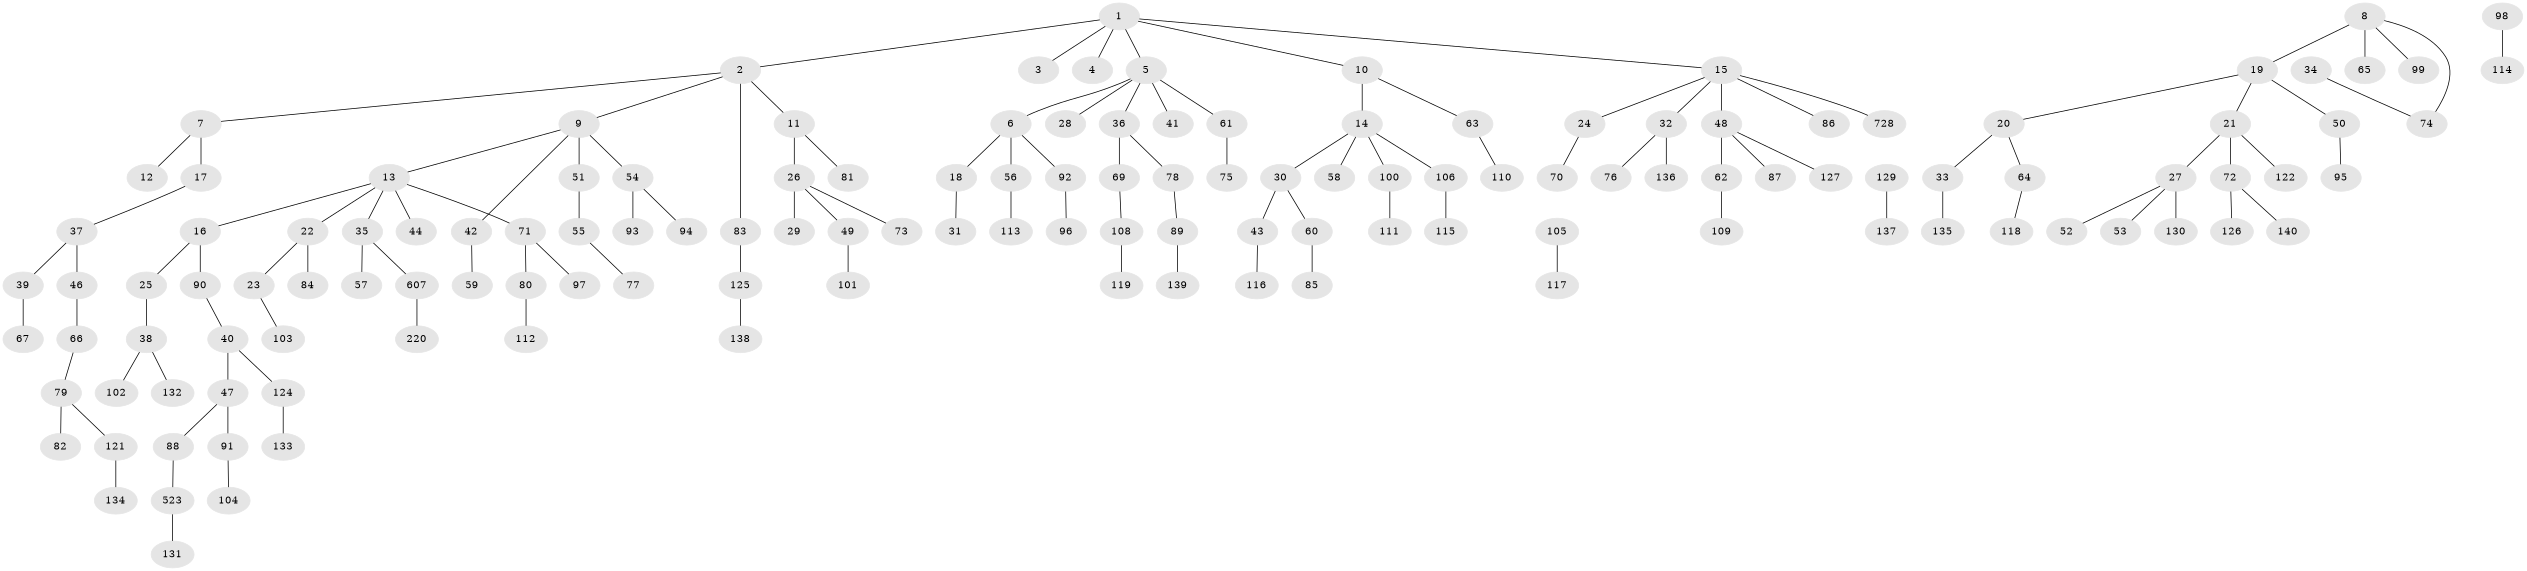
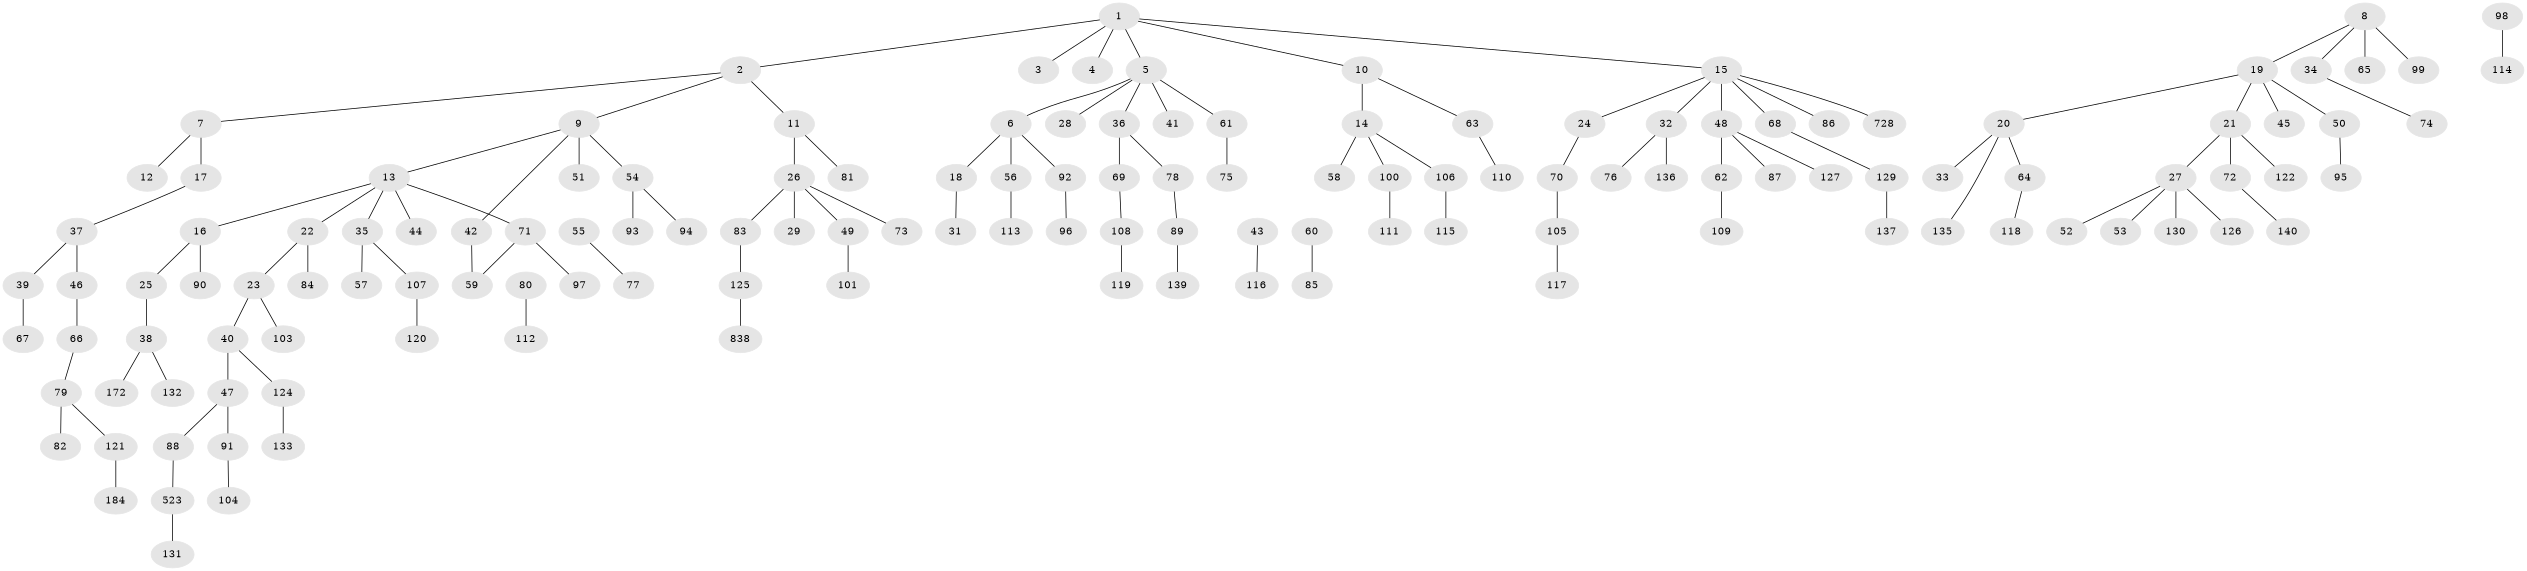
(2441, 51) -> (2338, 43)
none -> (1775, 124)
none -> (2284, 124)
(740, 151) -> (767, 205)
(1281, 178) -> none
(579, 205) -> none
none -> (1557, 205)
(1943, 205) -> (1977, 179)
(2231, 205) -> (2204, 205)
(526, 259) -> (499, 259)
(417, 285) -> (417, 285)
(214, 312) -> (241, 312)
(417, 339) -> (417, 339)
(740, 339) -> (740, 339)
(117, 393) -> (117, 393)
(116, 501) -> (116, 501)
